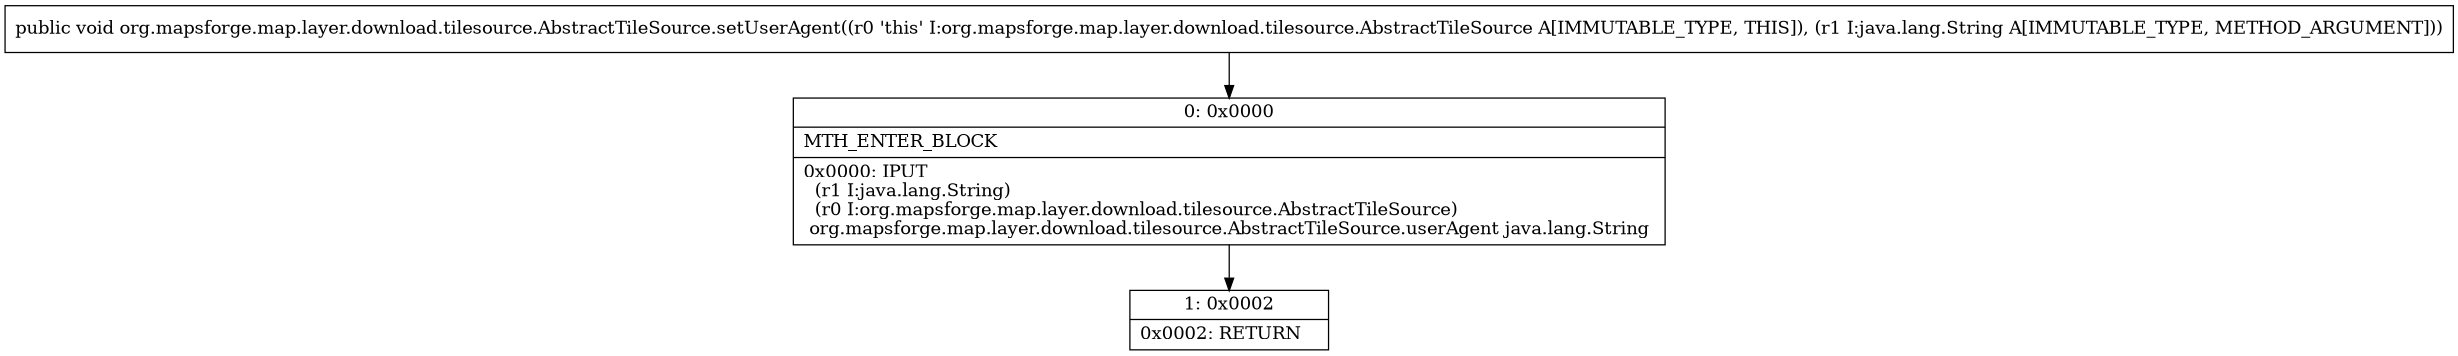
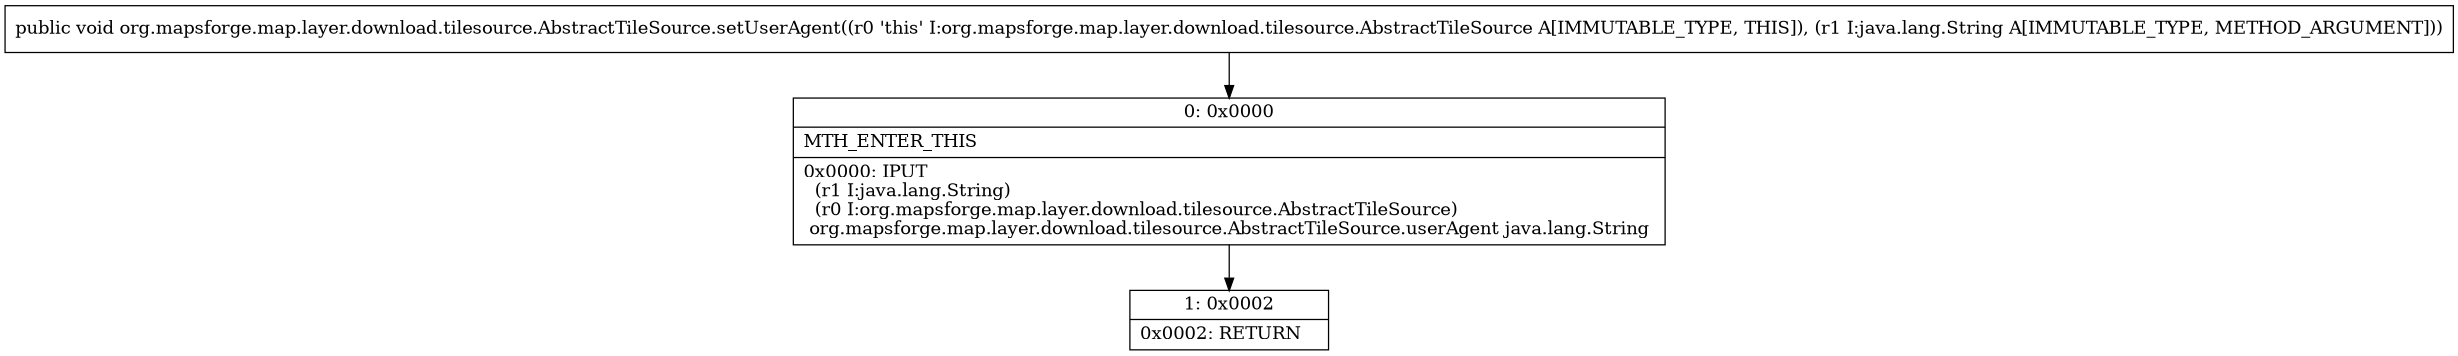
(901, 142) -> (891, 142)
